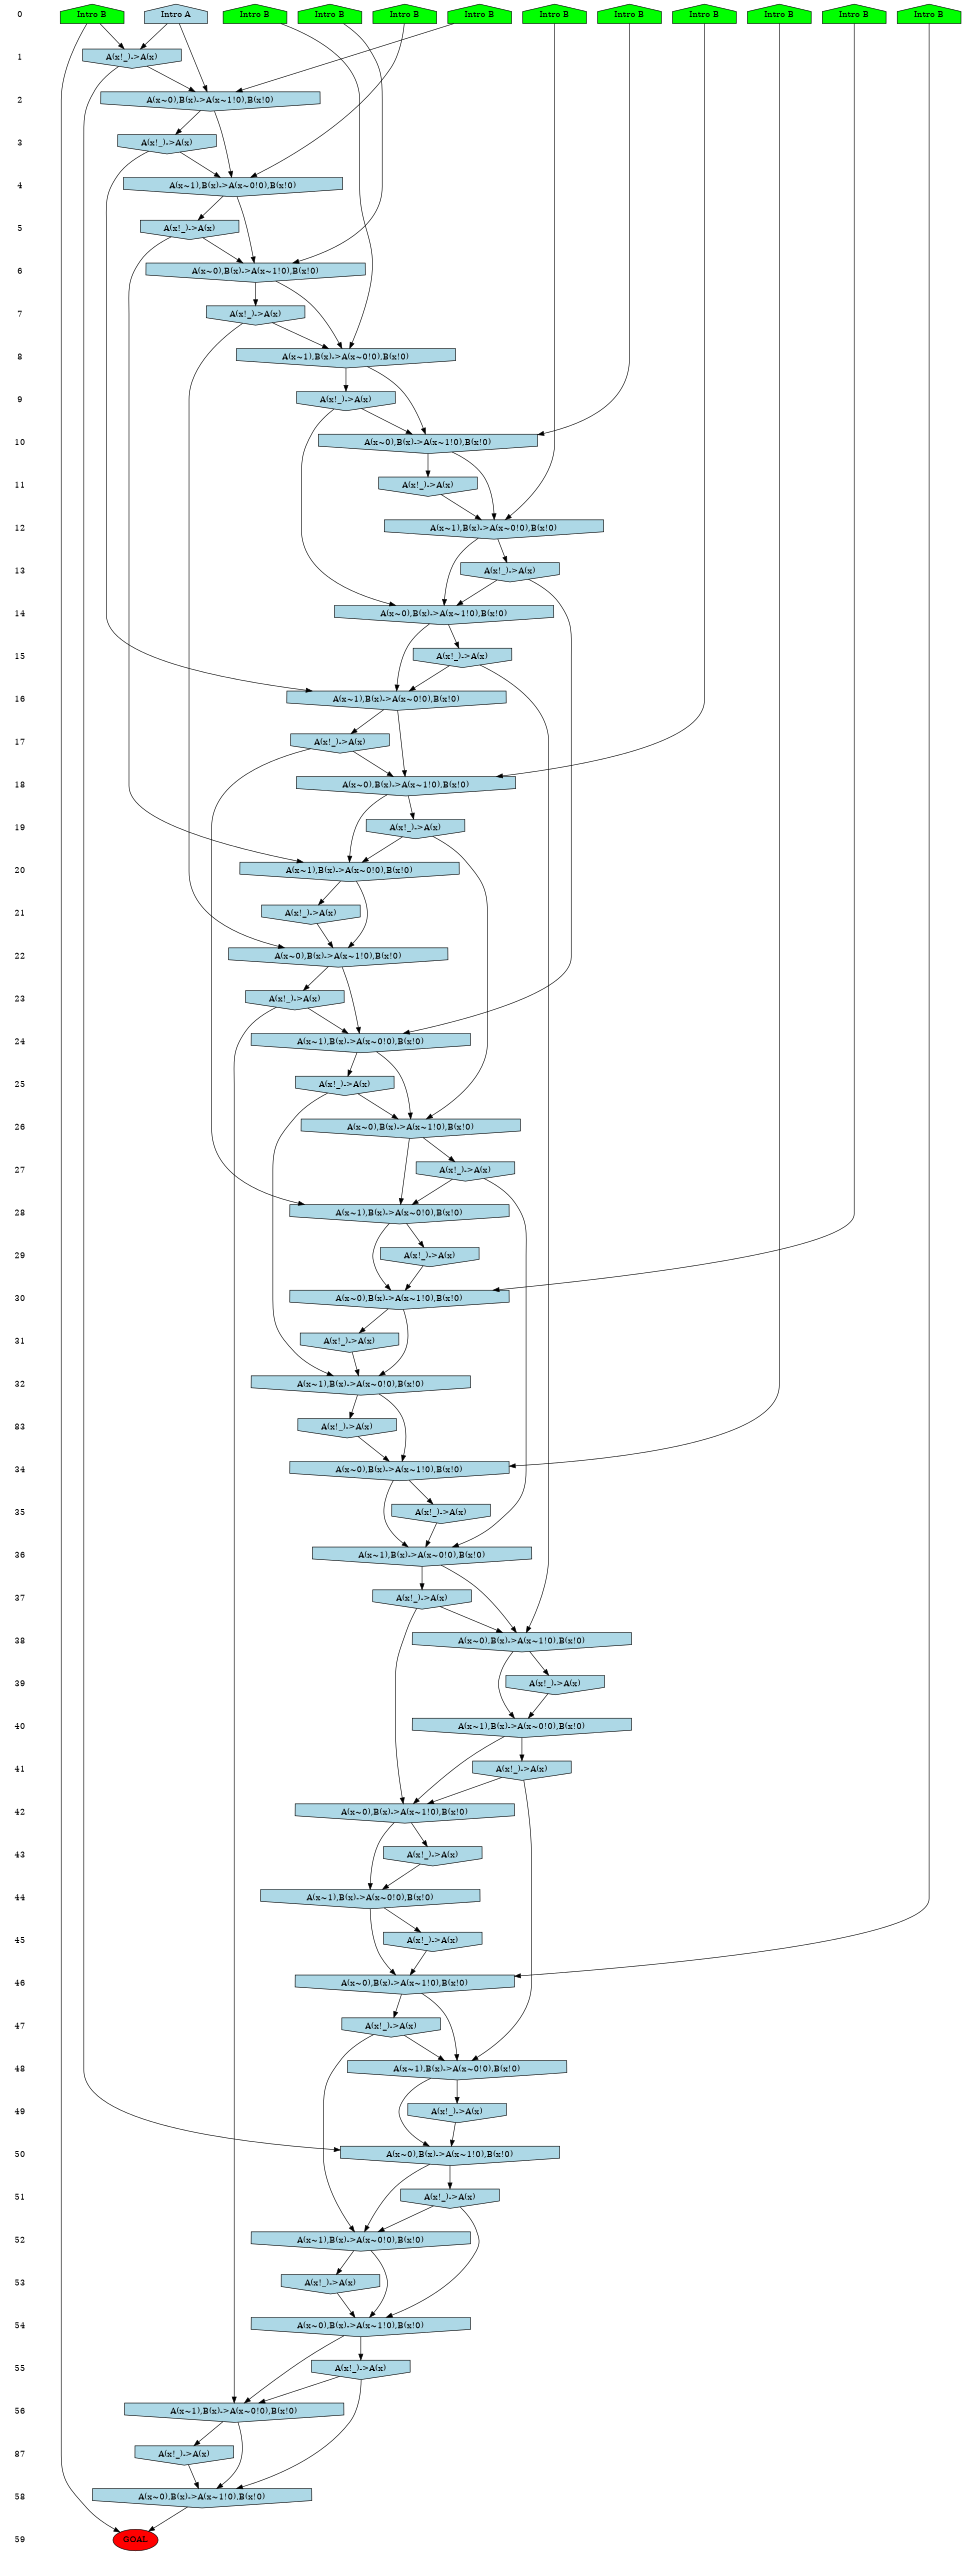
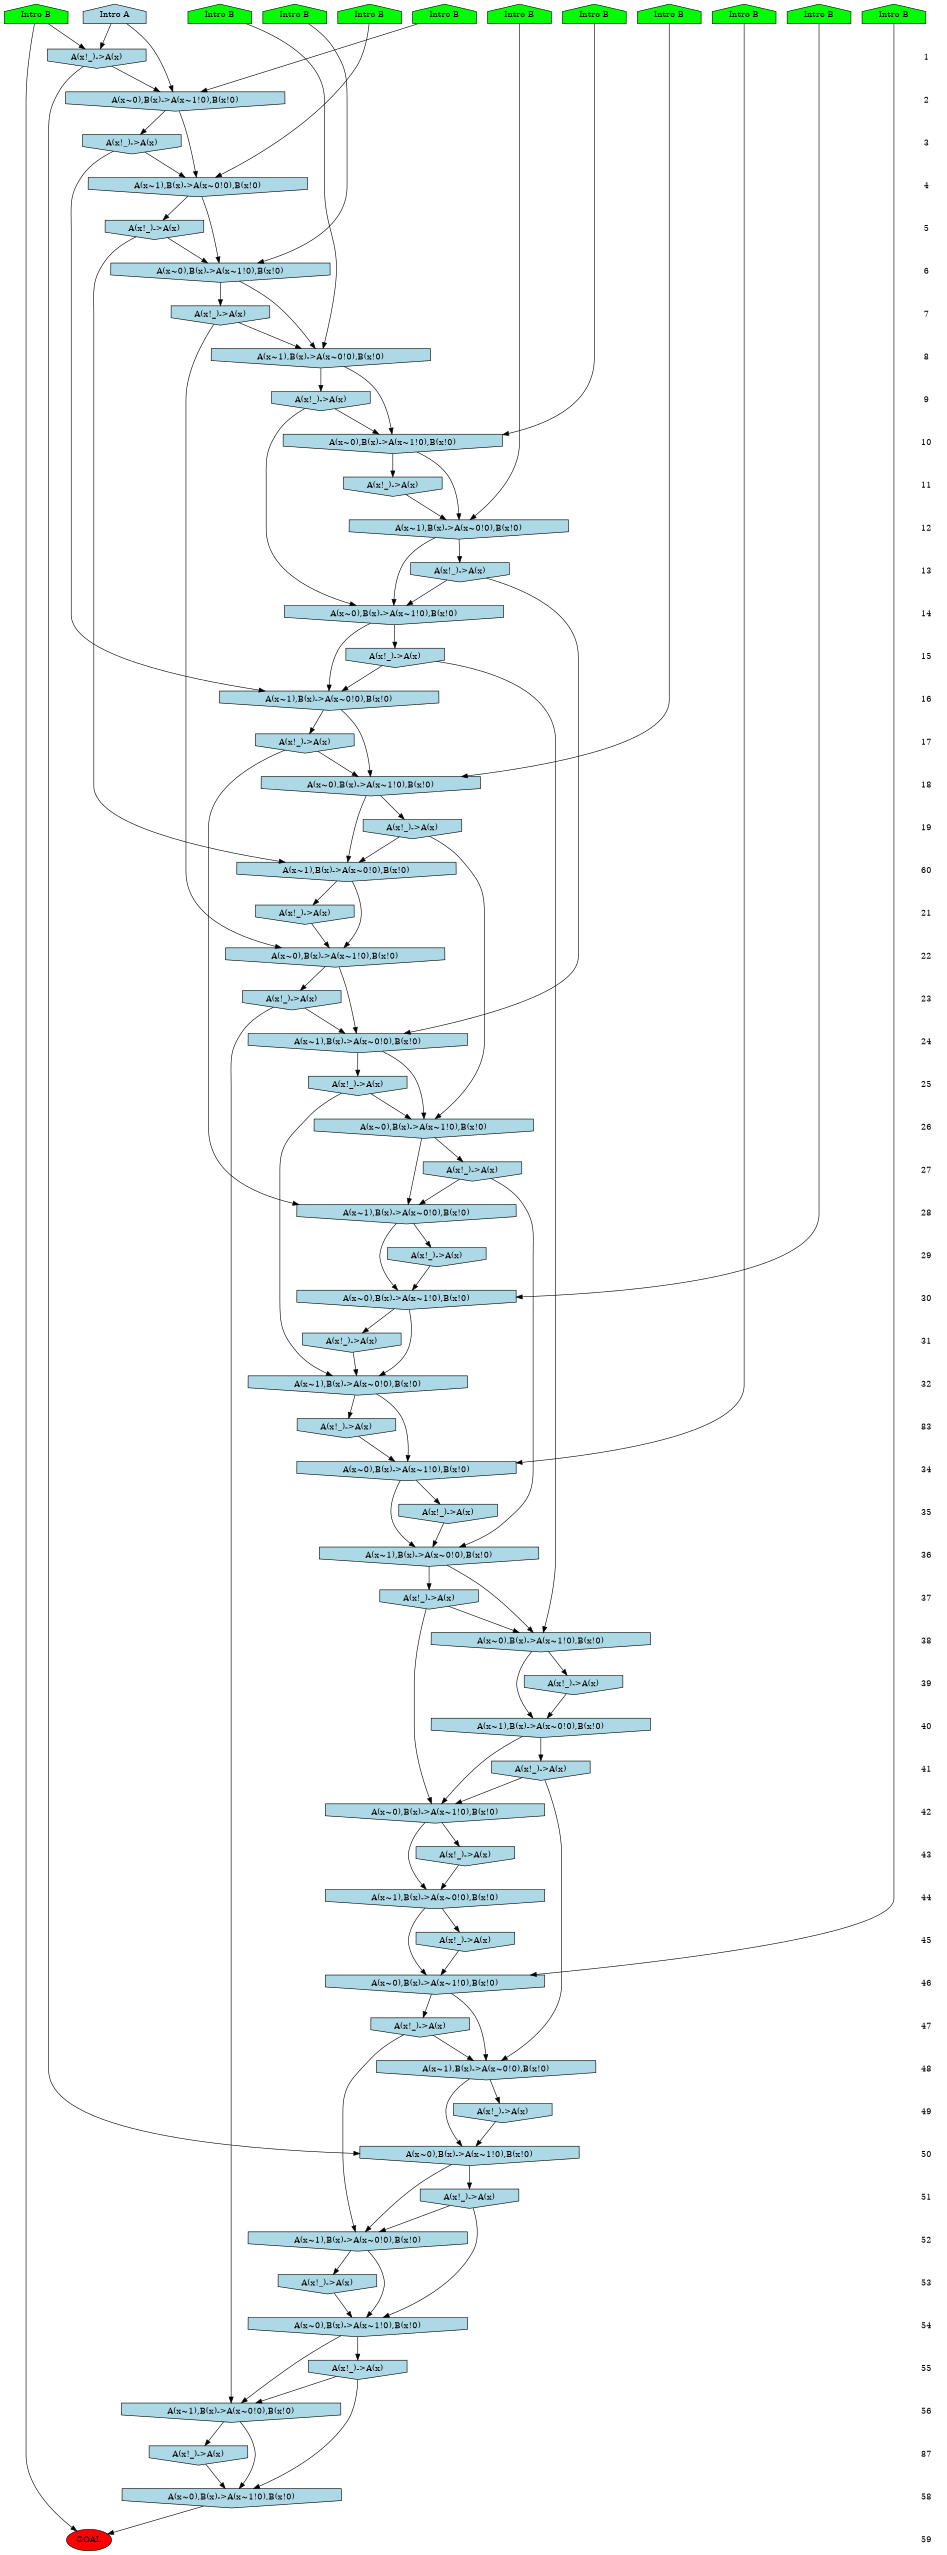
(20, 15) -> none
(20, 871) -> (927, 871)
